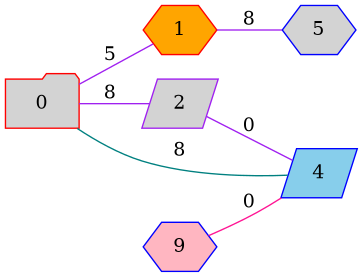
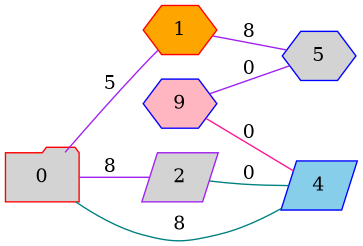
none -> (250, 80)
(249, 138) -> (249, 184)
